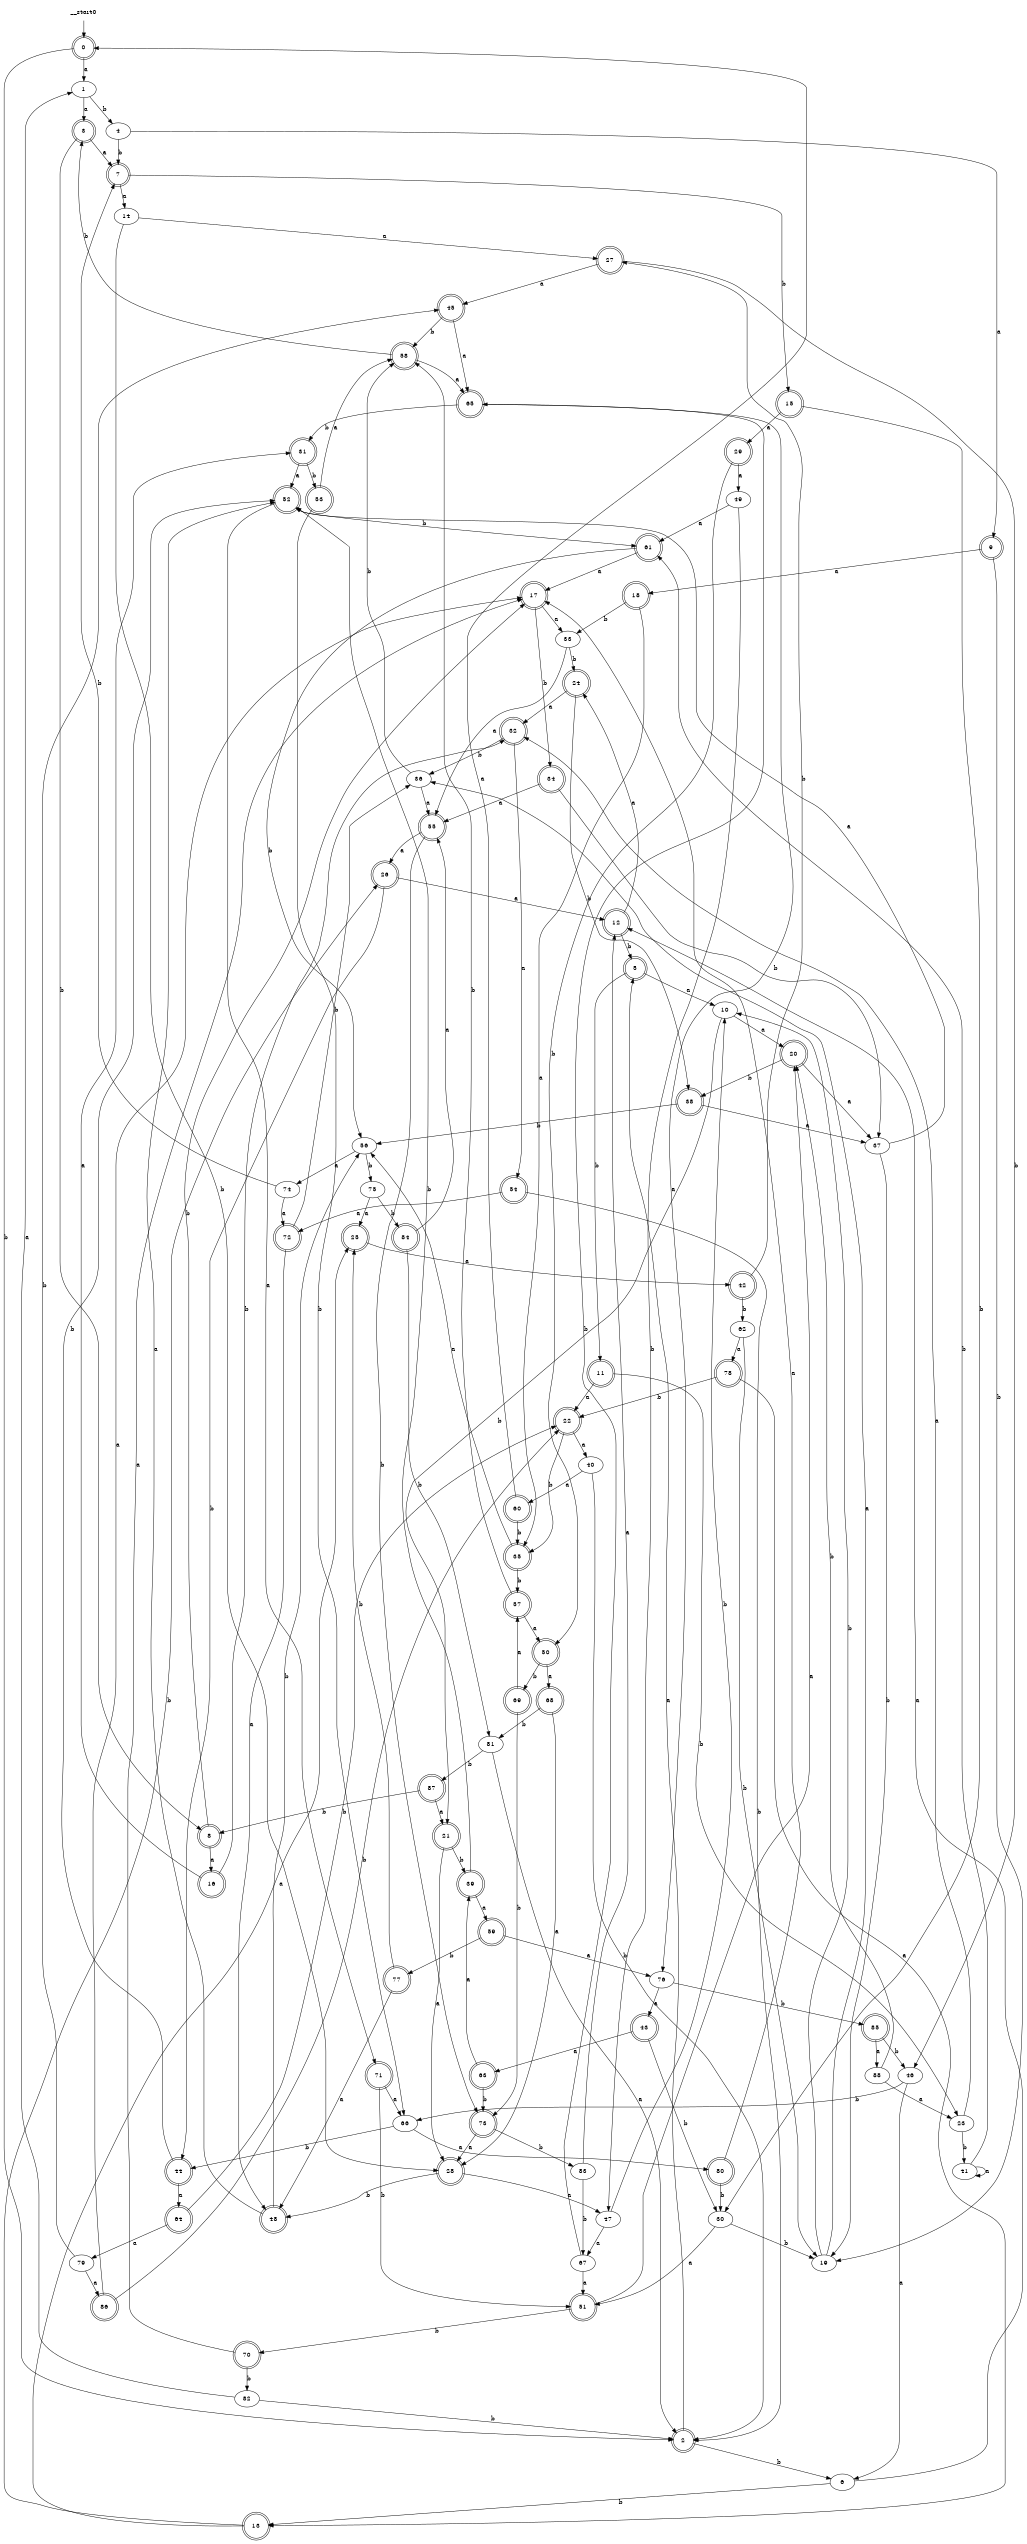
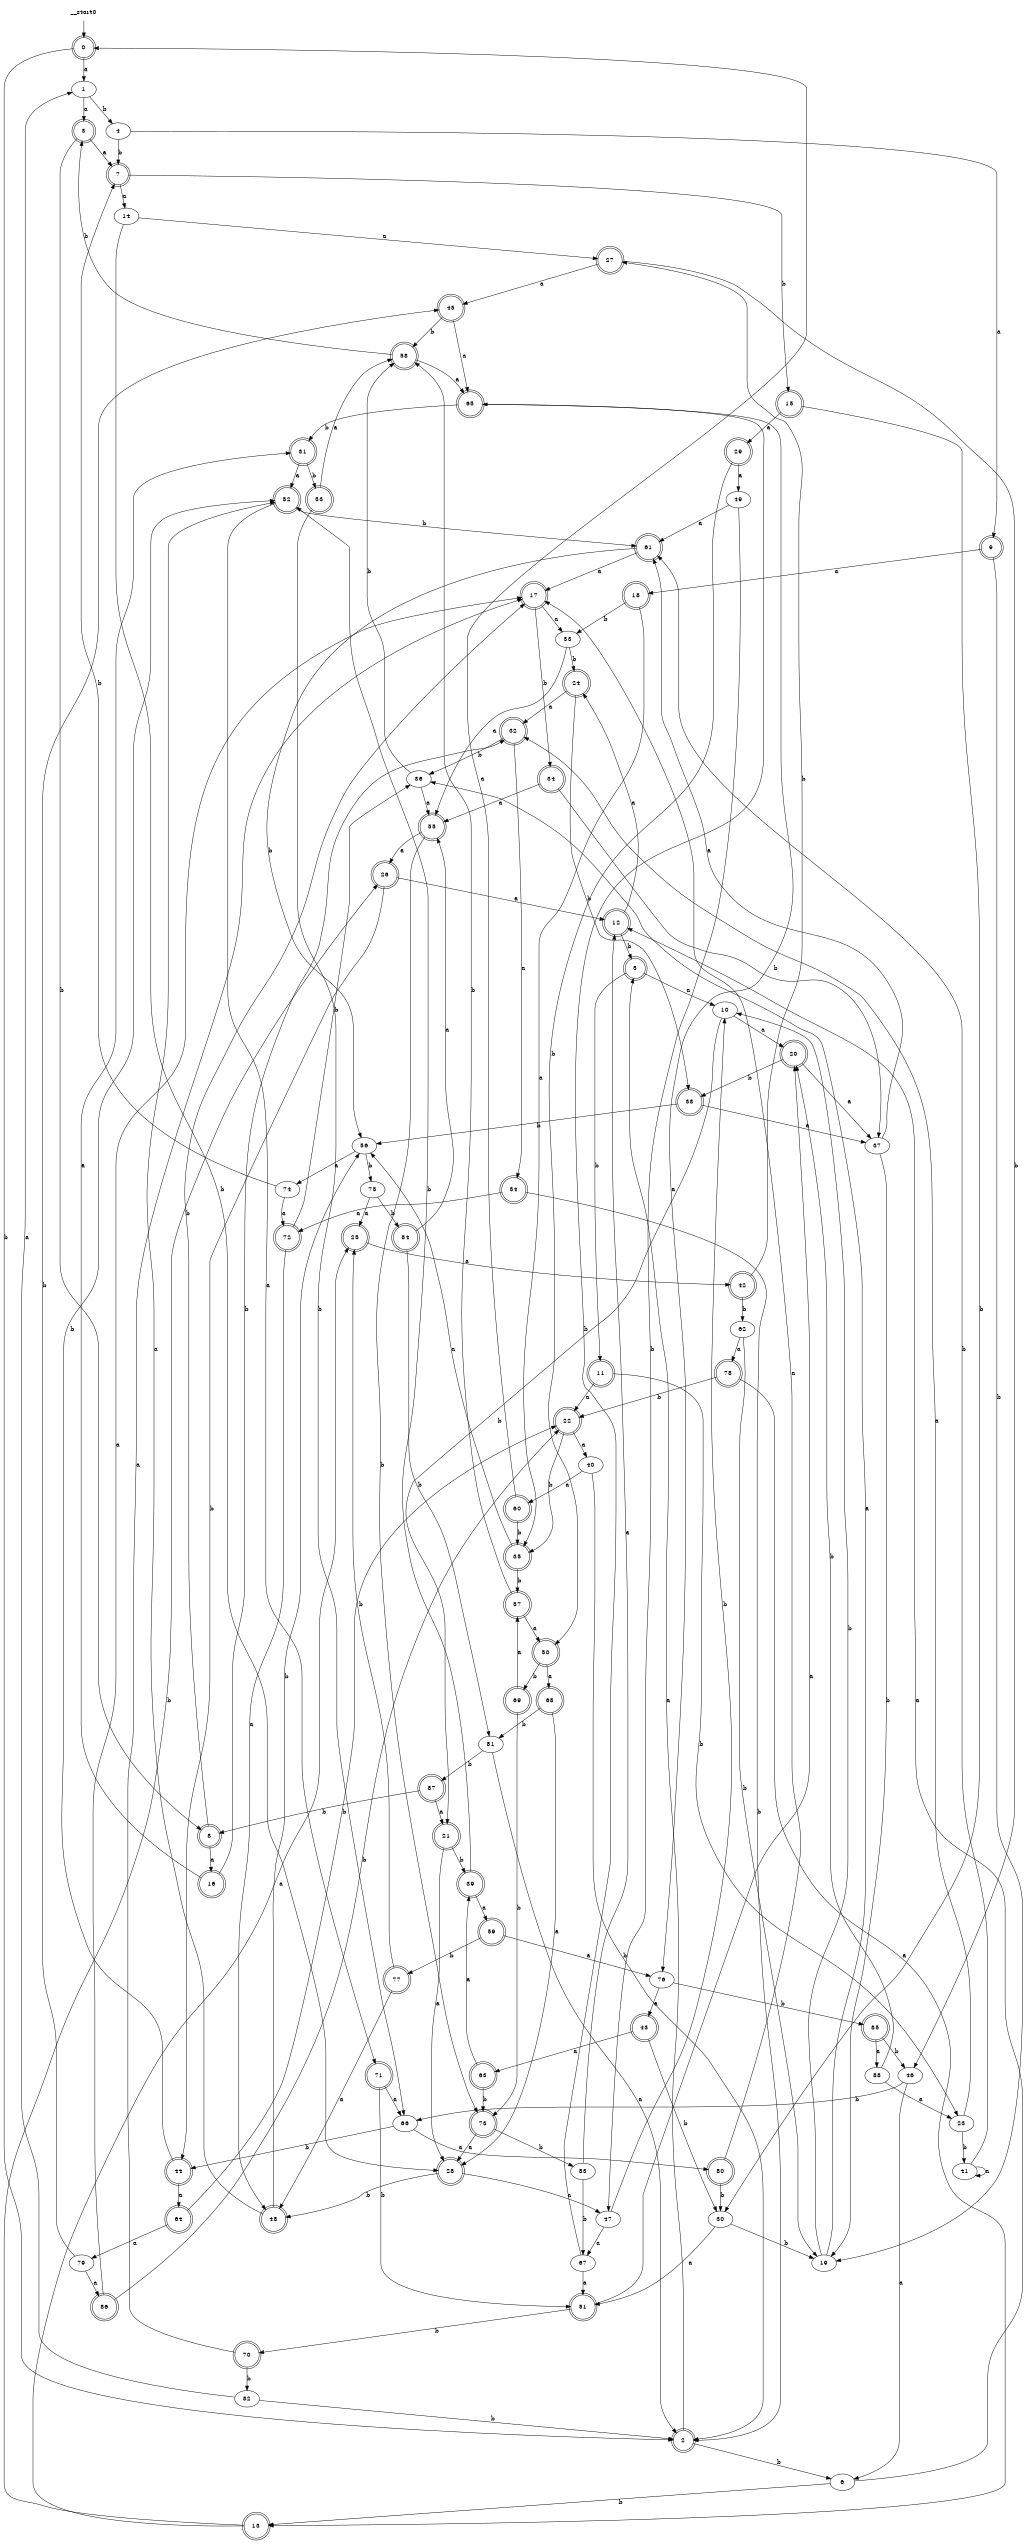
(698, 715) -> (730, 895)
